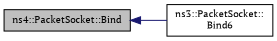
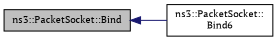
(67, 20) -> (67, 20)
